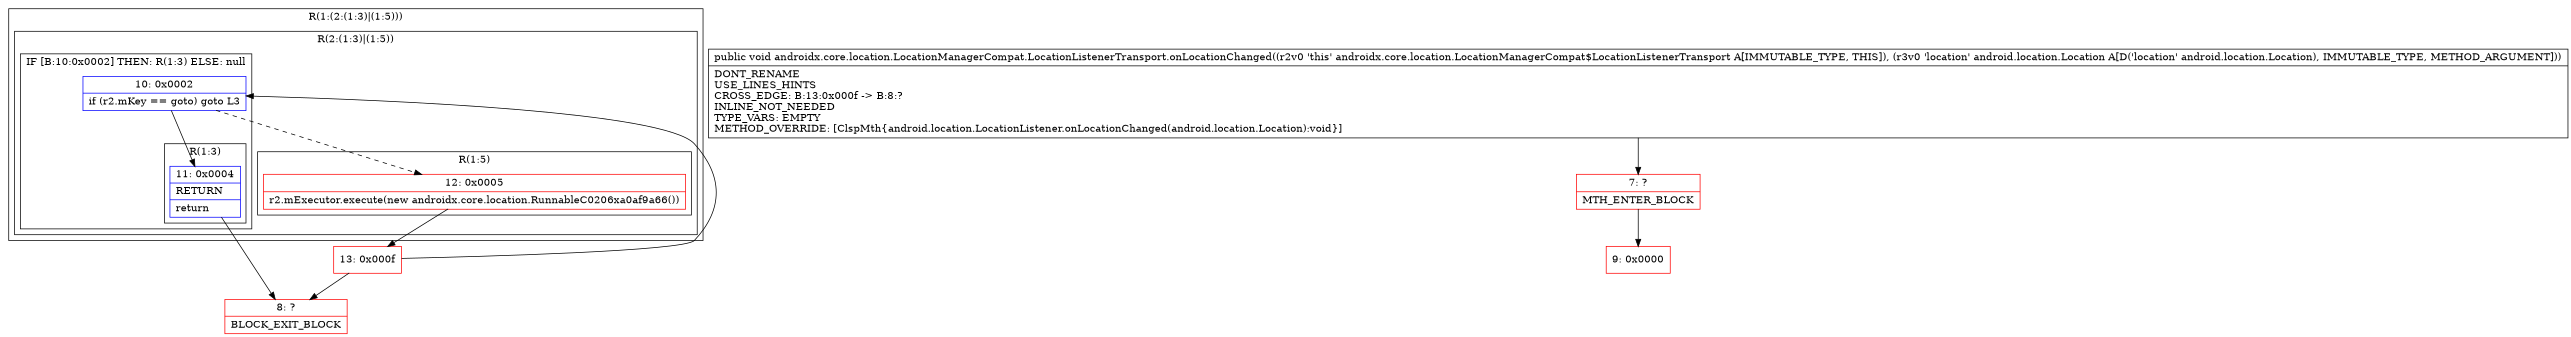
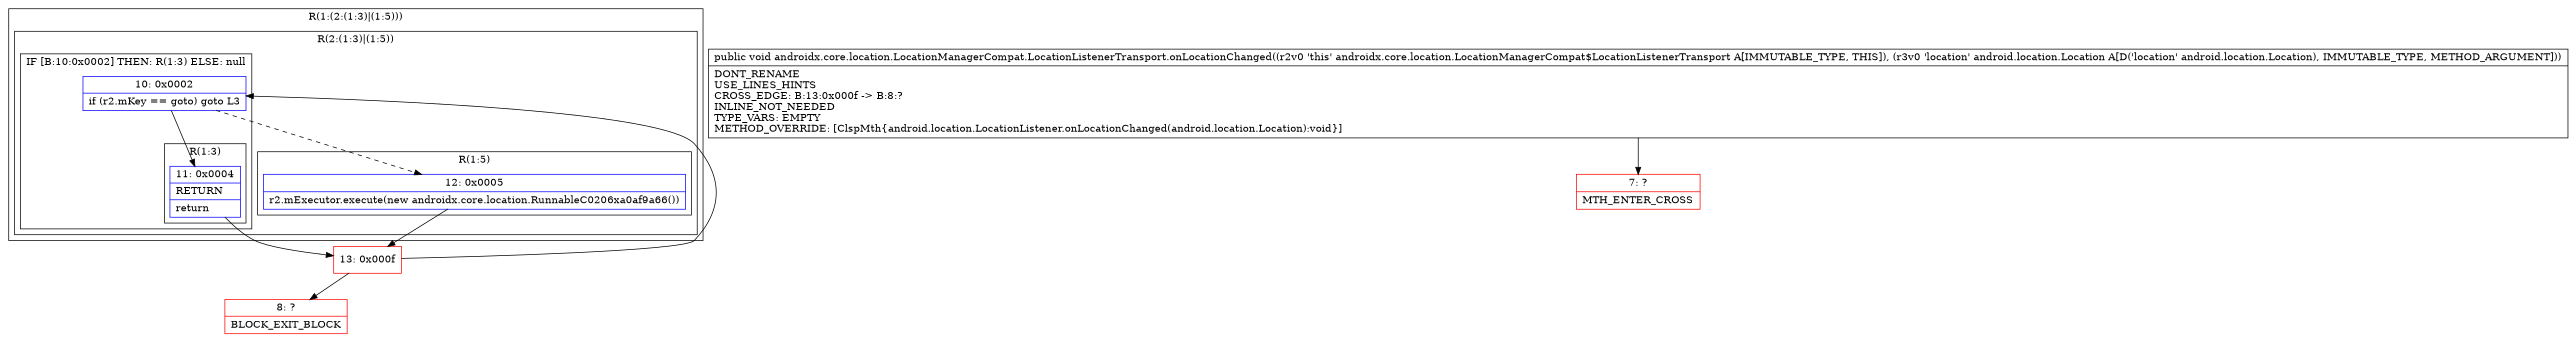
(475, 192) -> (475, 192)
(1638, 200) -> (1638, 200)
(246, 255) -> (271, 246)
(1638, 260) -> none
